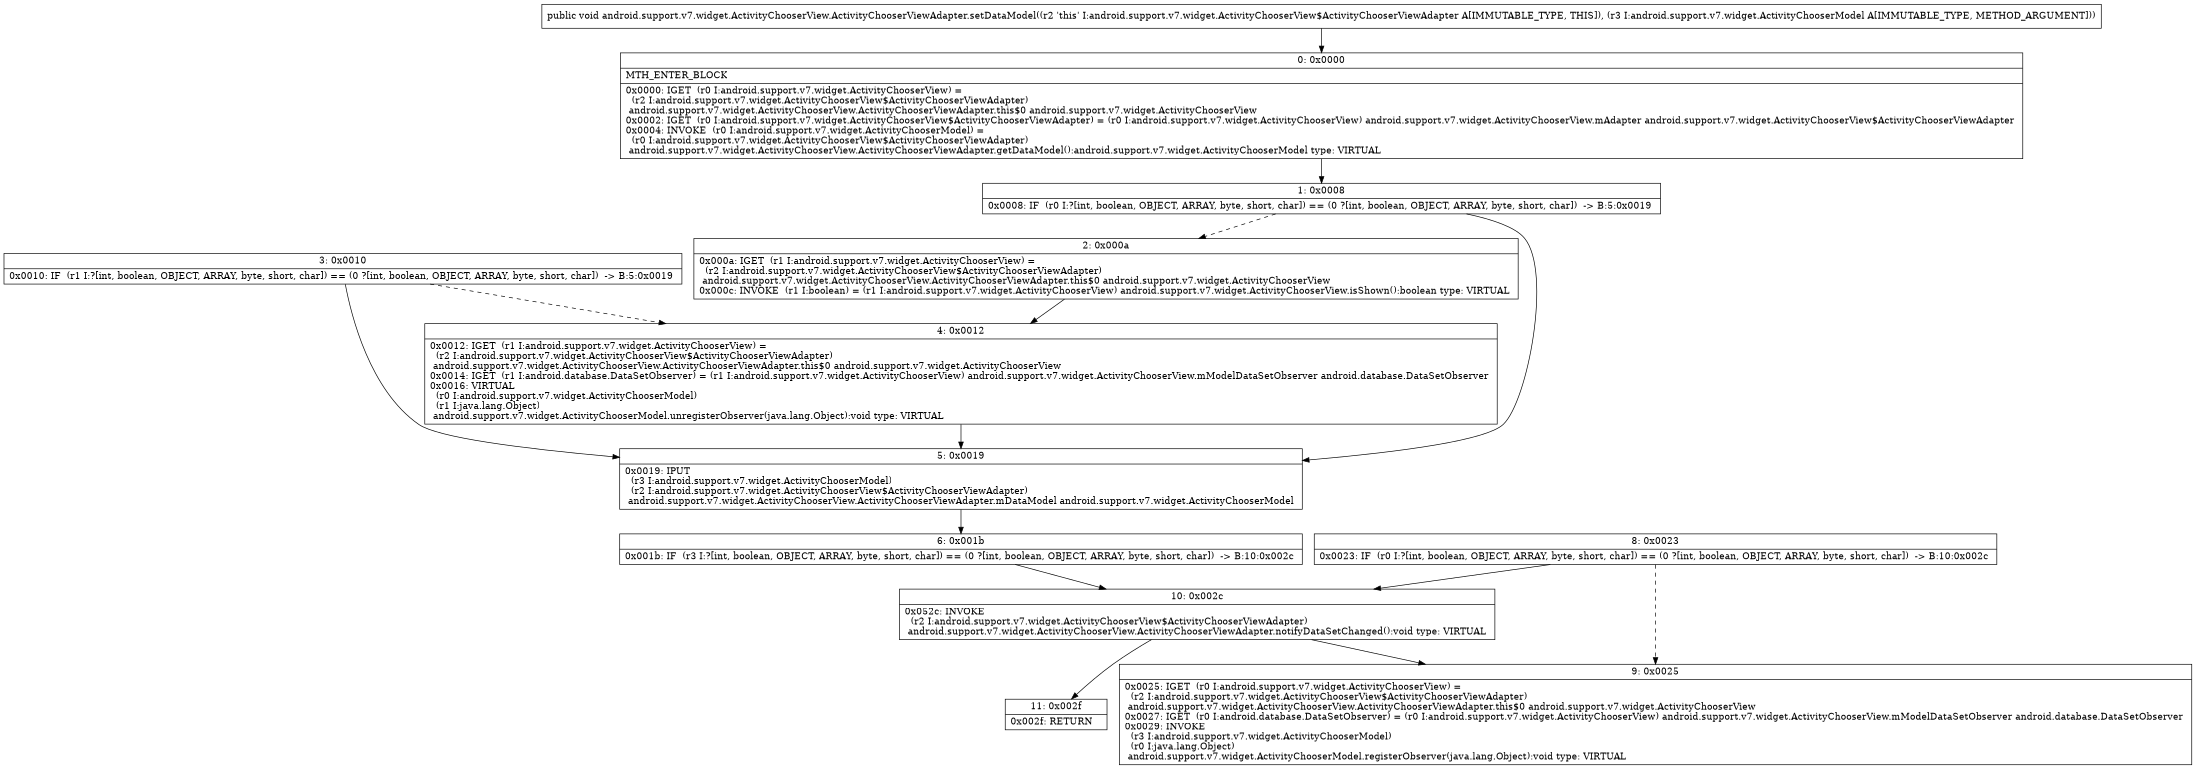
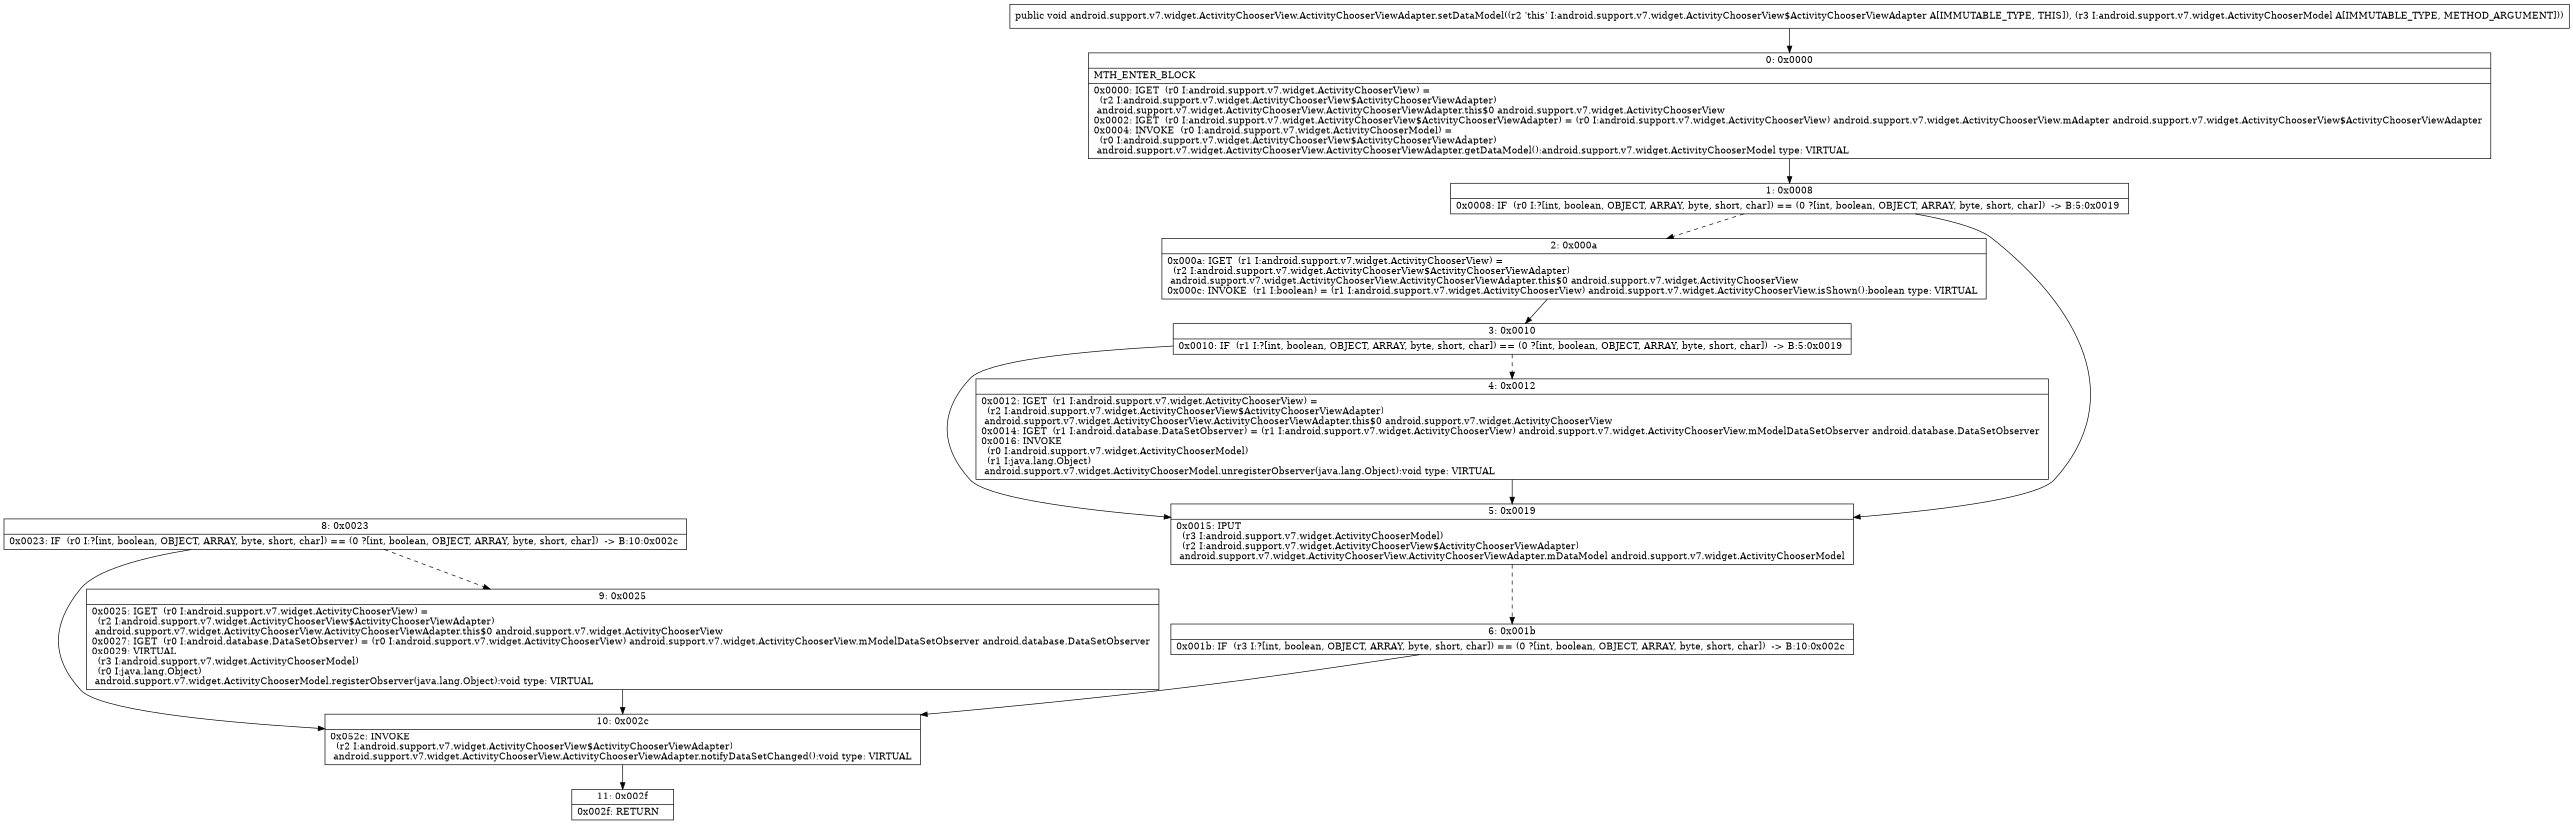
(1050, 309) -> (1539, 309)
(475, 386) -> (1025, 441)
(661, 471) -> (1212, 527)
(961, 518) -> (1512, 591)
(1365, 651) -> (623, 699)
(1168, 727) -> (137, 652)
